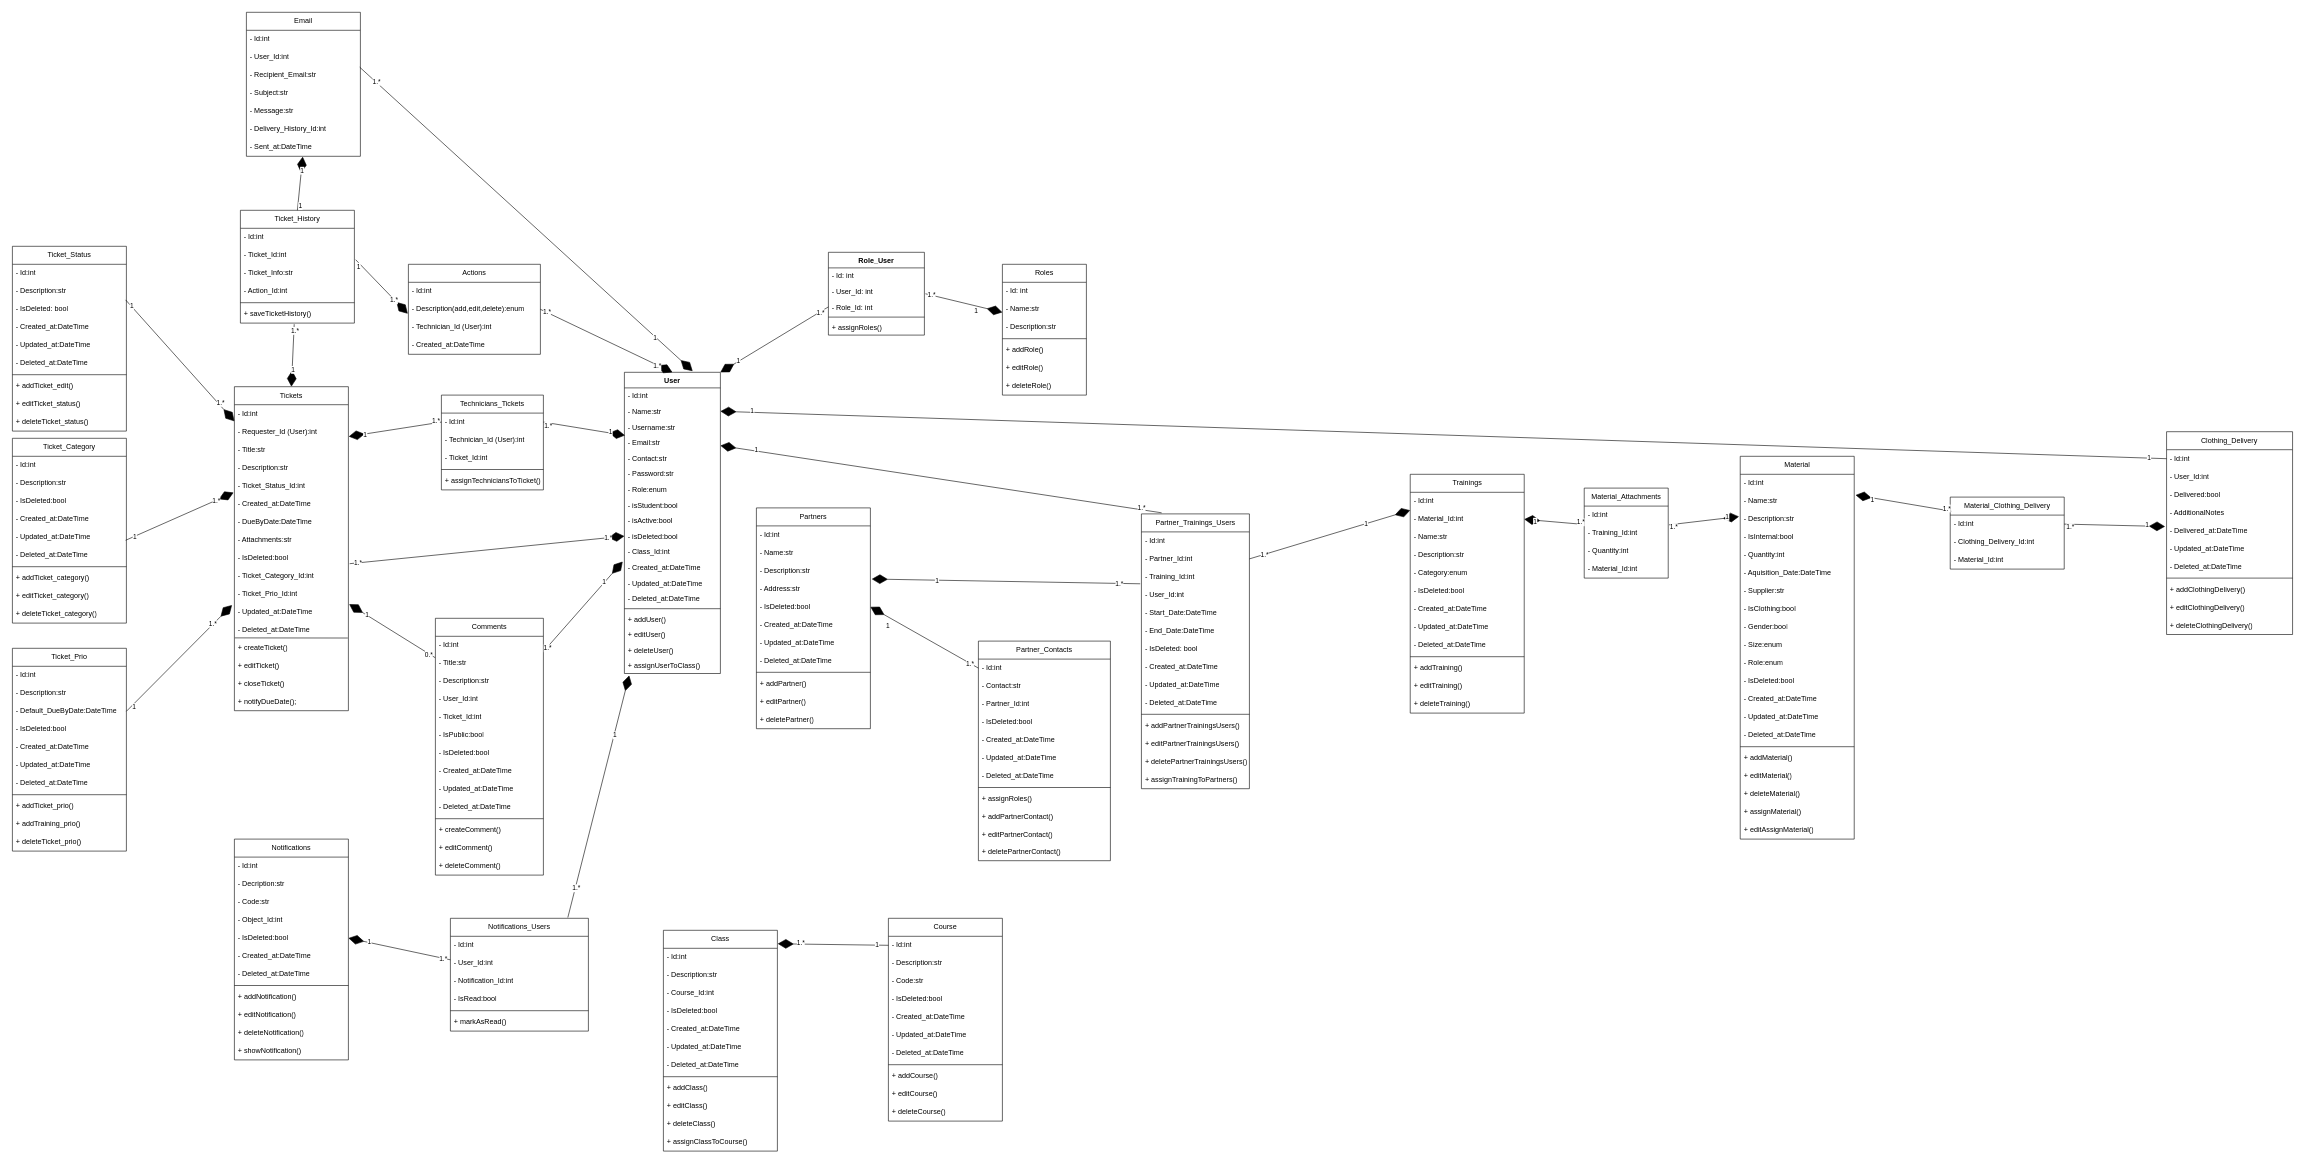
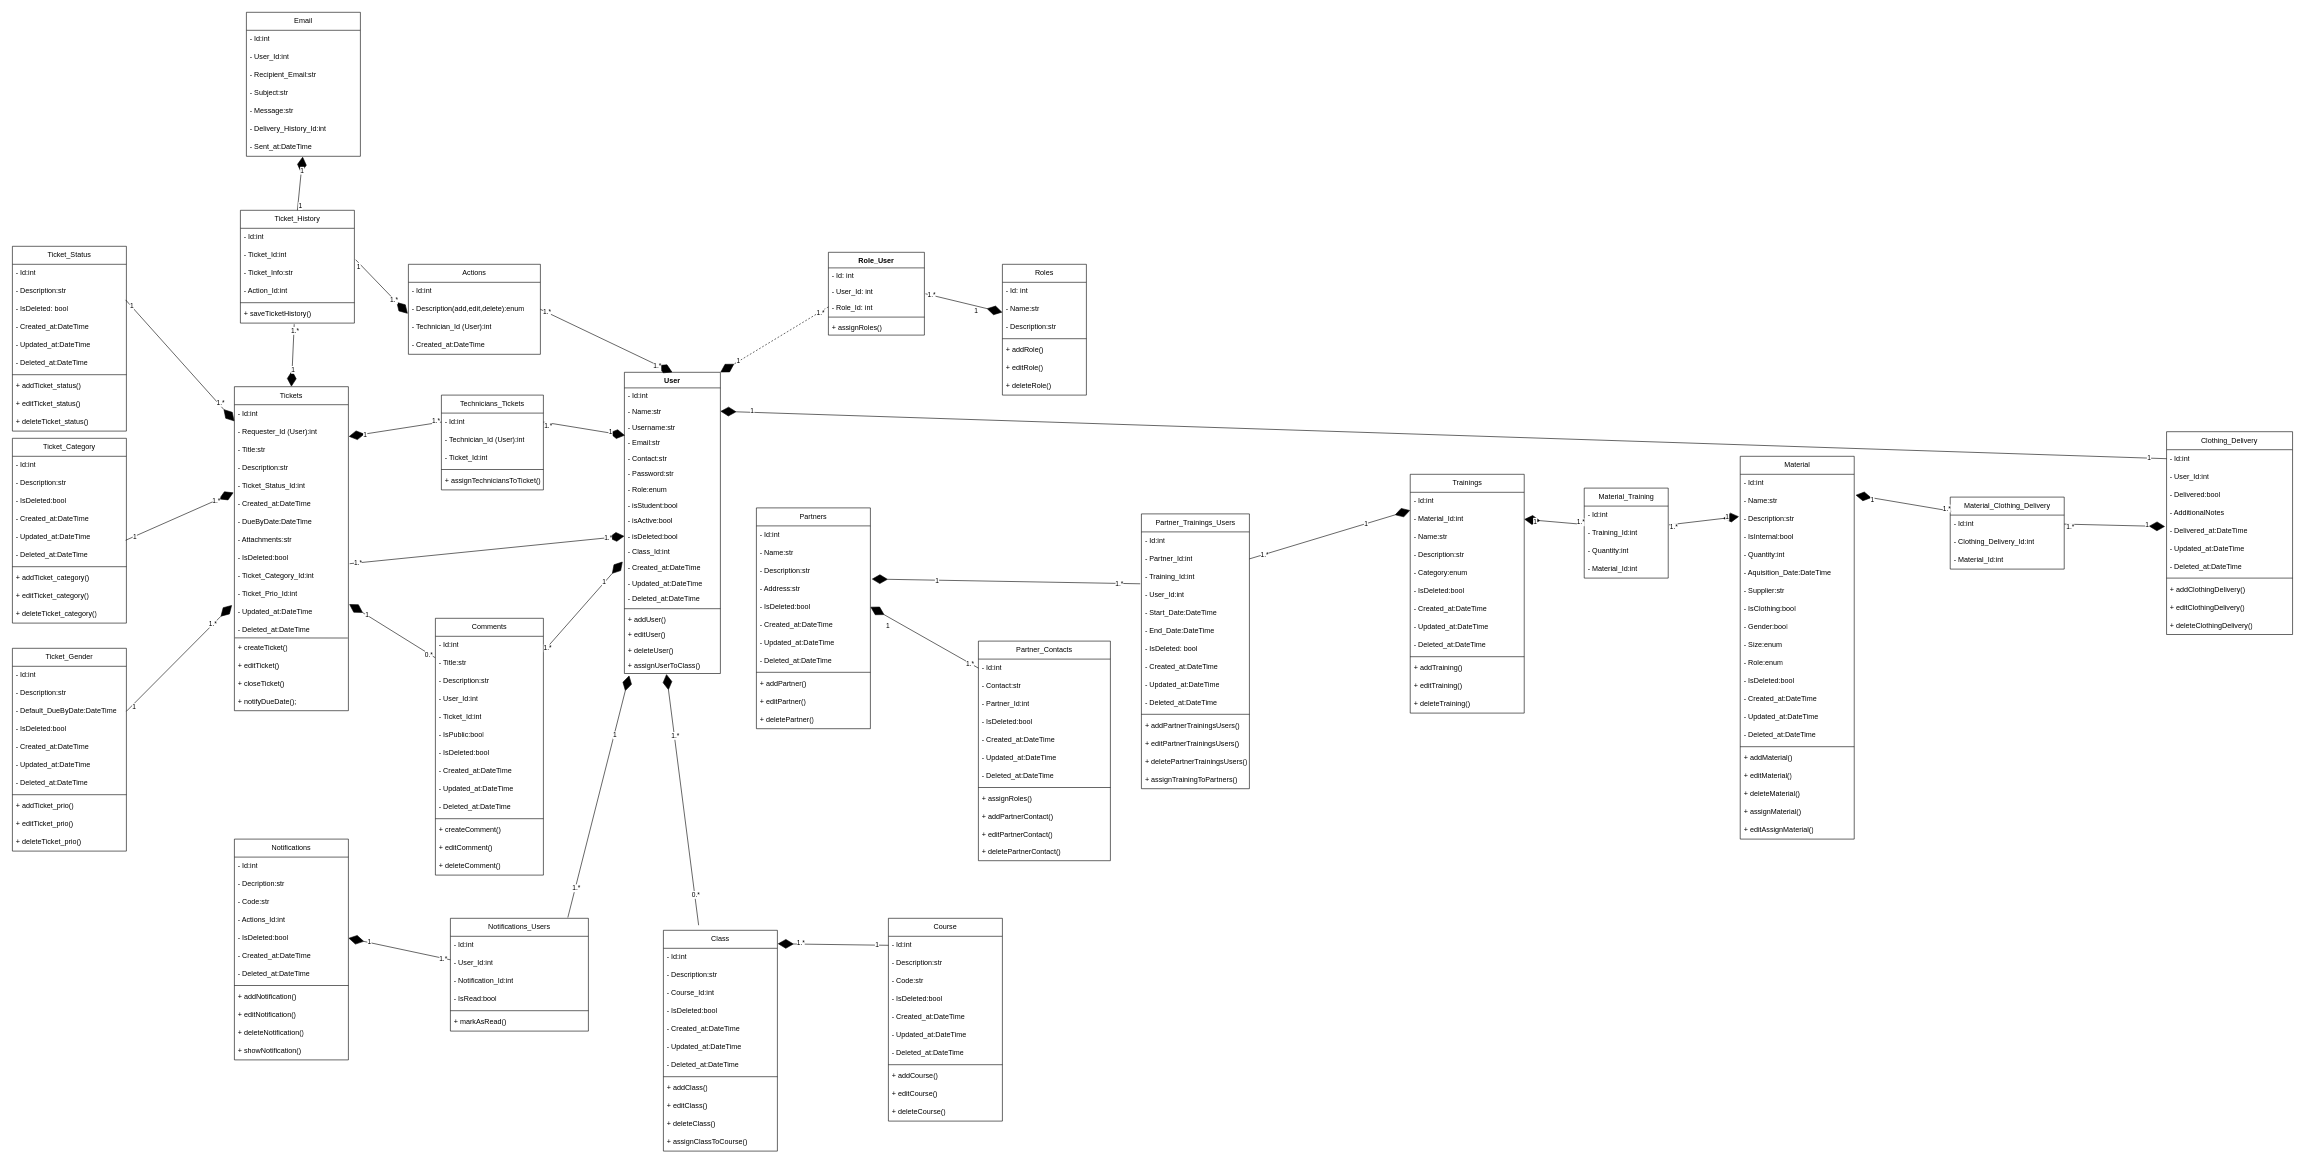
(533, 225) -> none
(778, 337) -> (778, 337)
(50, 386) -> (55, 386)
(949, 480) -> none
(1626, 497) -> (1626, 497)
(69, 657) -> (69, 657)
none -> (683, 808)
(53, 824) -> (51, 824)
(265, 920) -> (266, 920)
